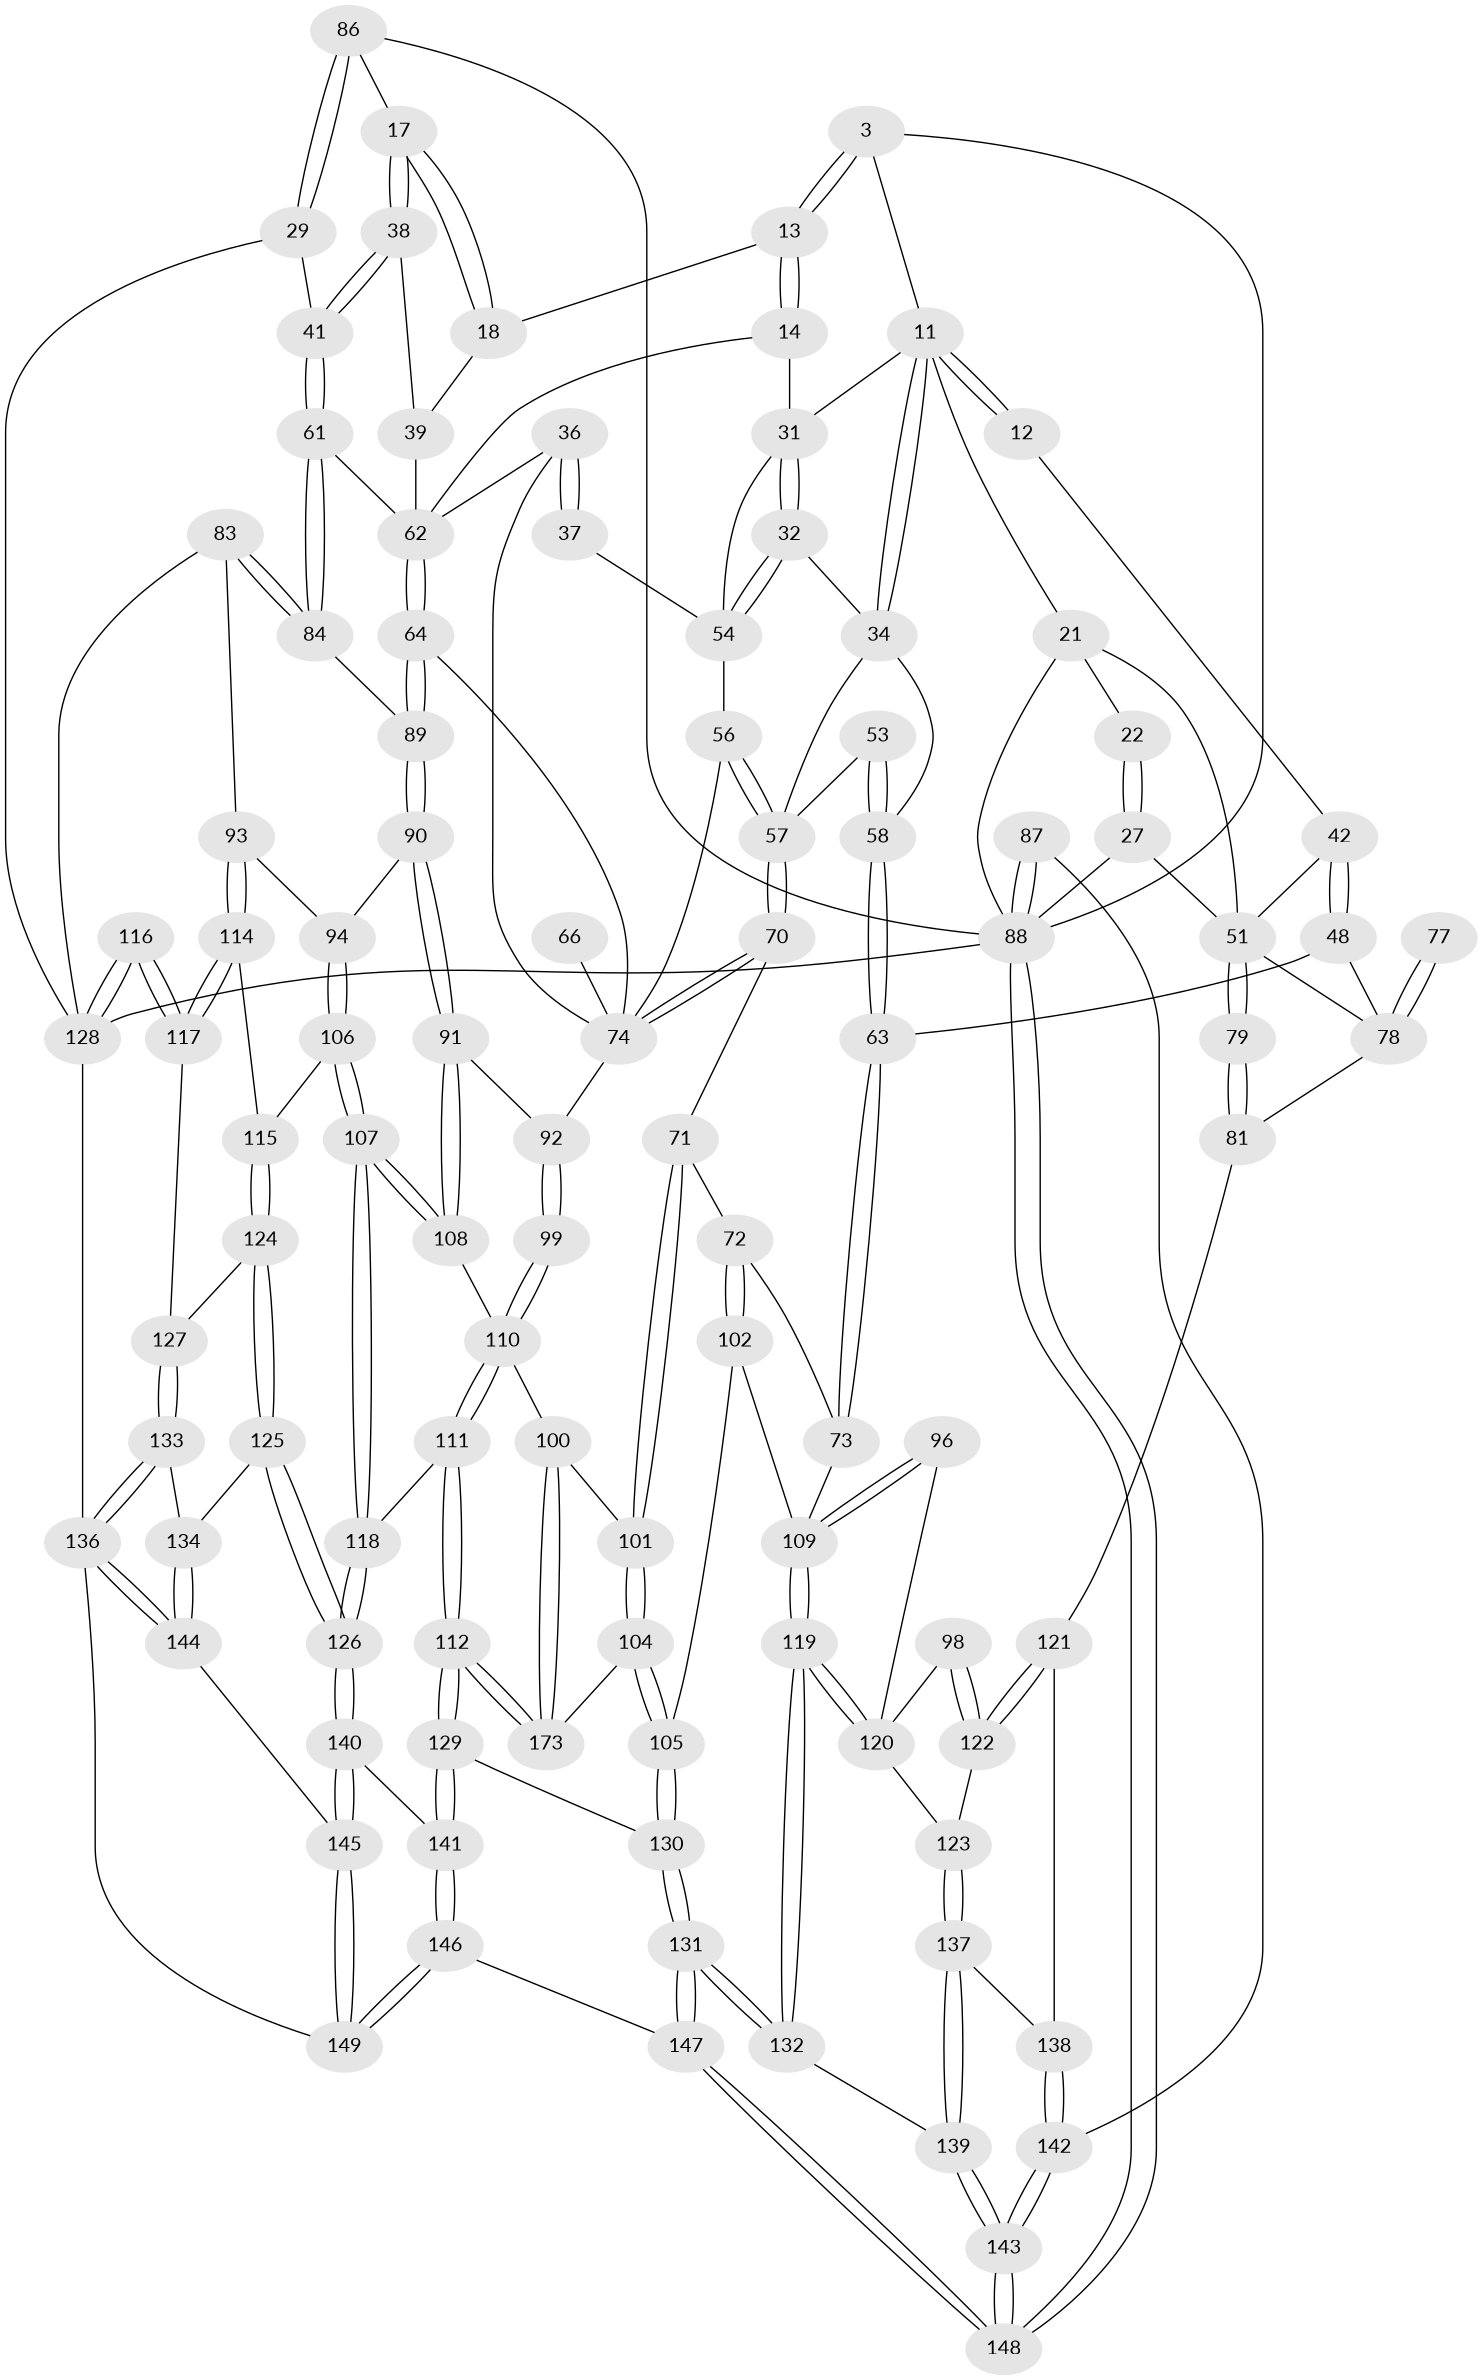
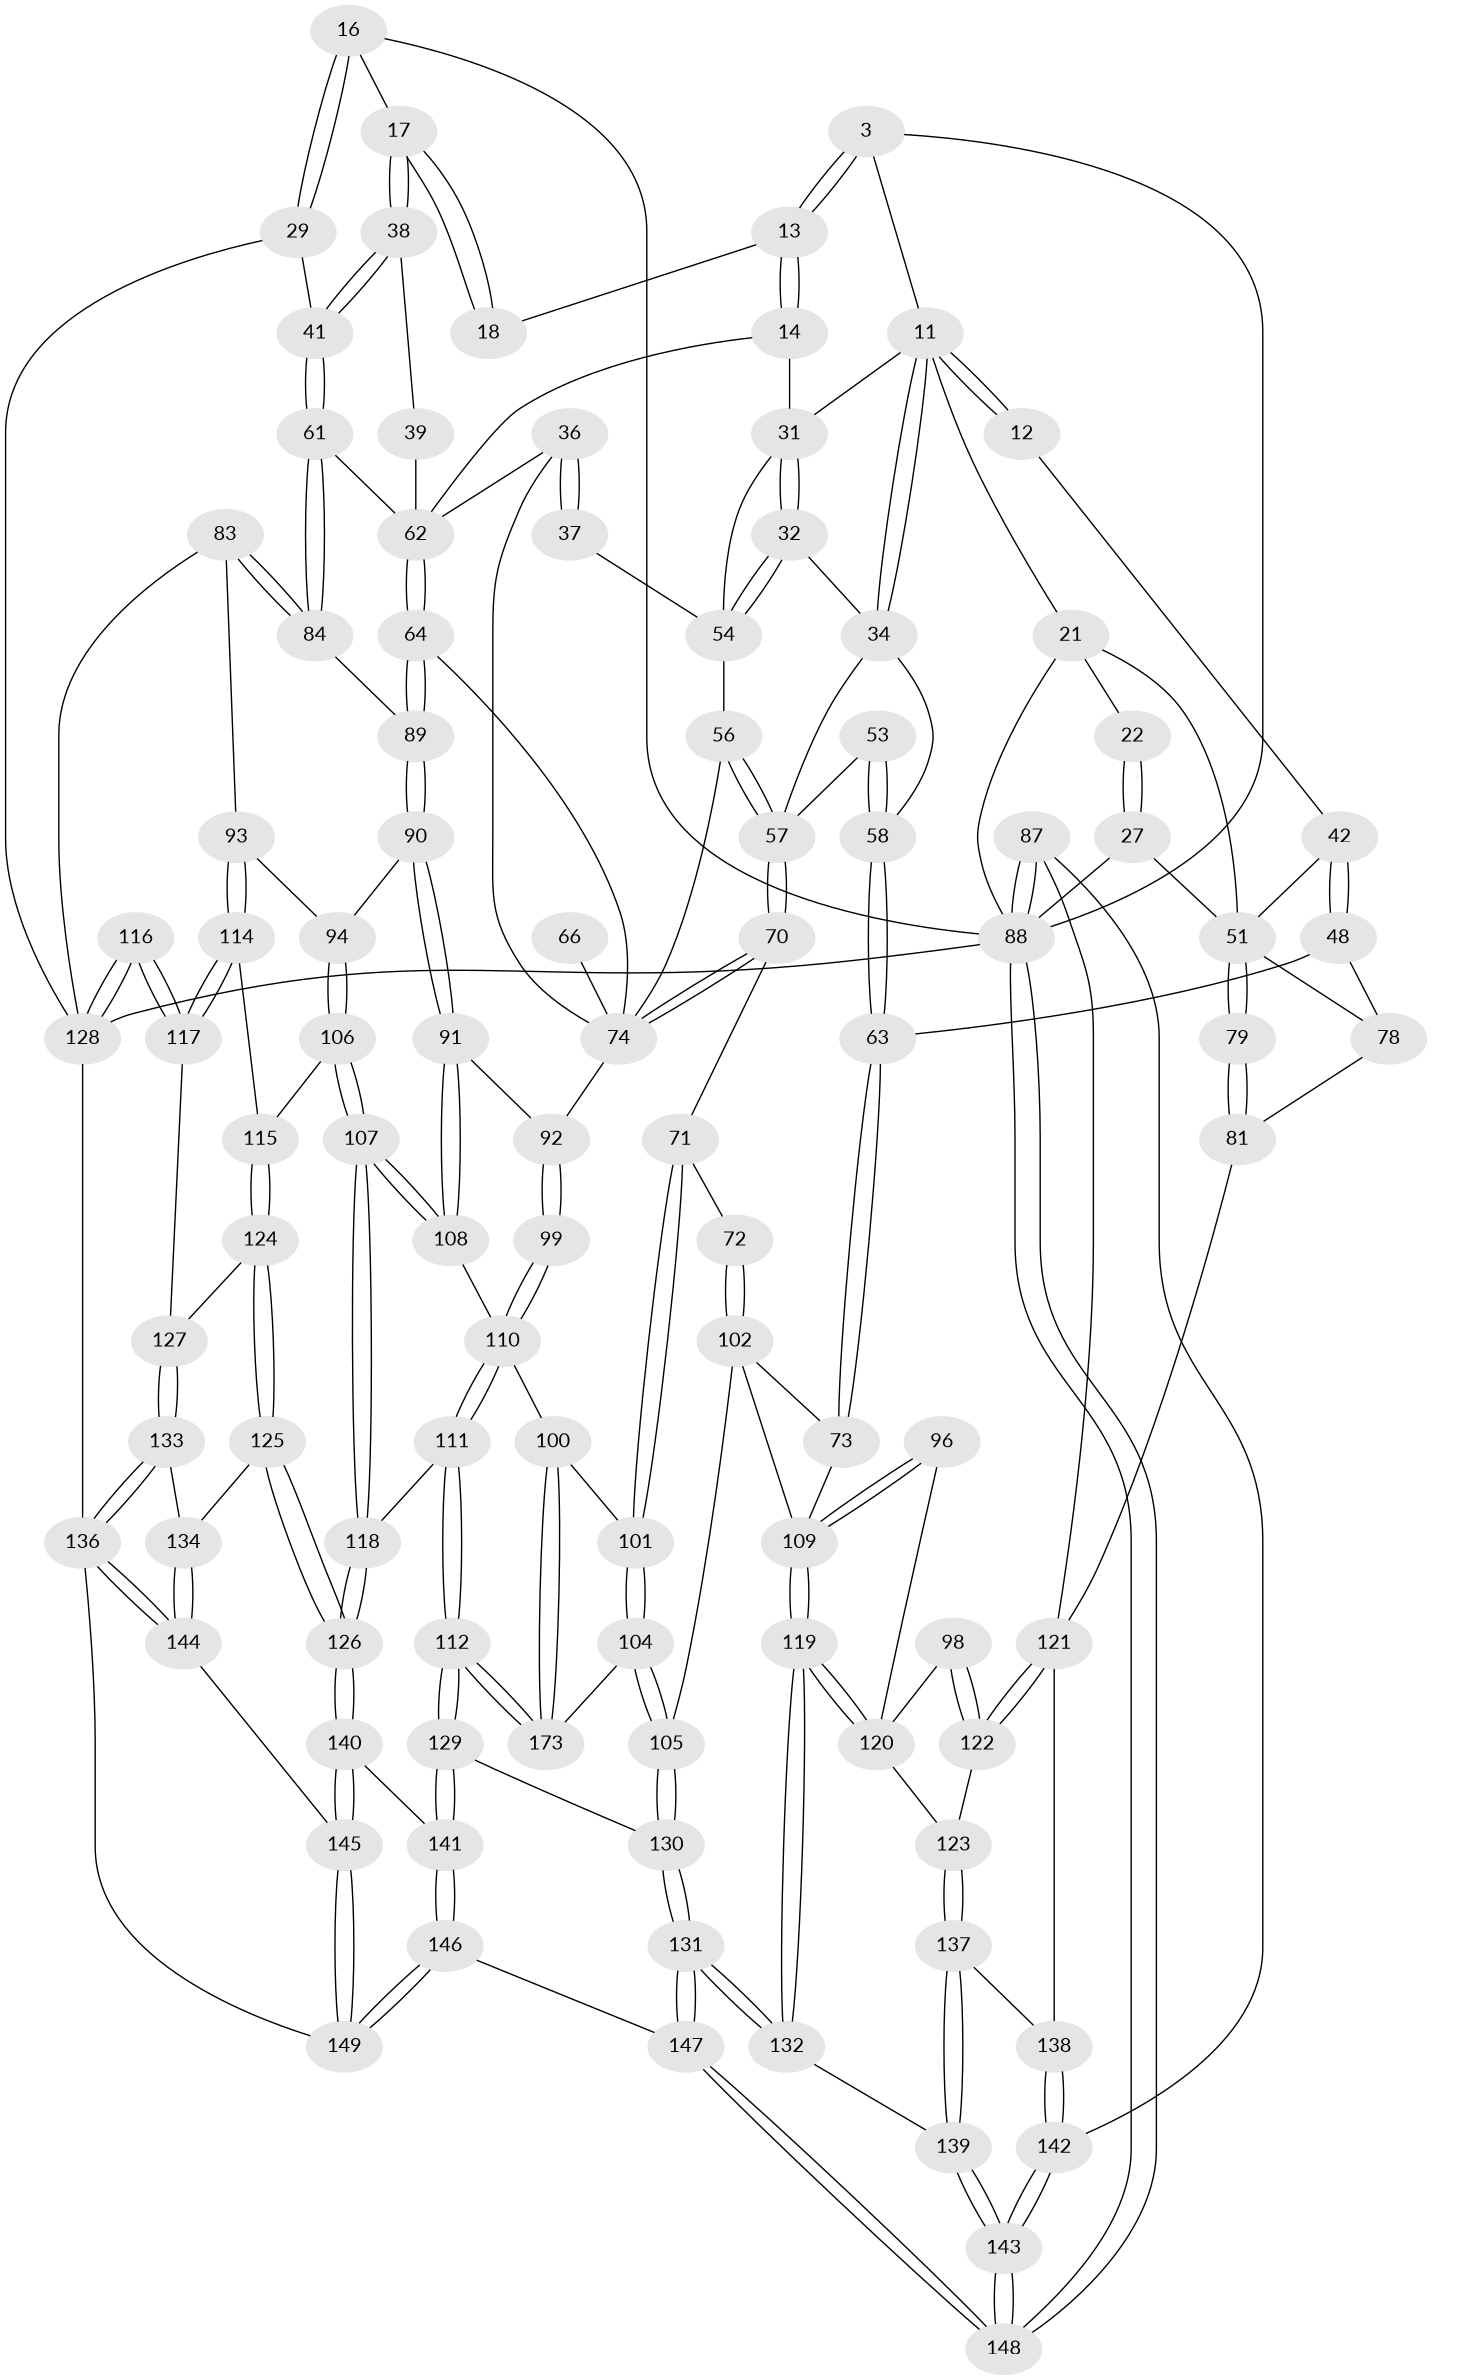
(349, 31) -> (349, 31)
(452, 384) -> none
(1439, 938) -> none
none -> (1093, 1237)
(797, 1338) -> (788, 1392)
